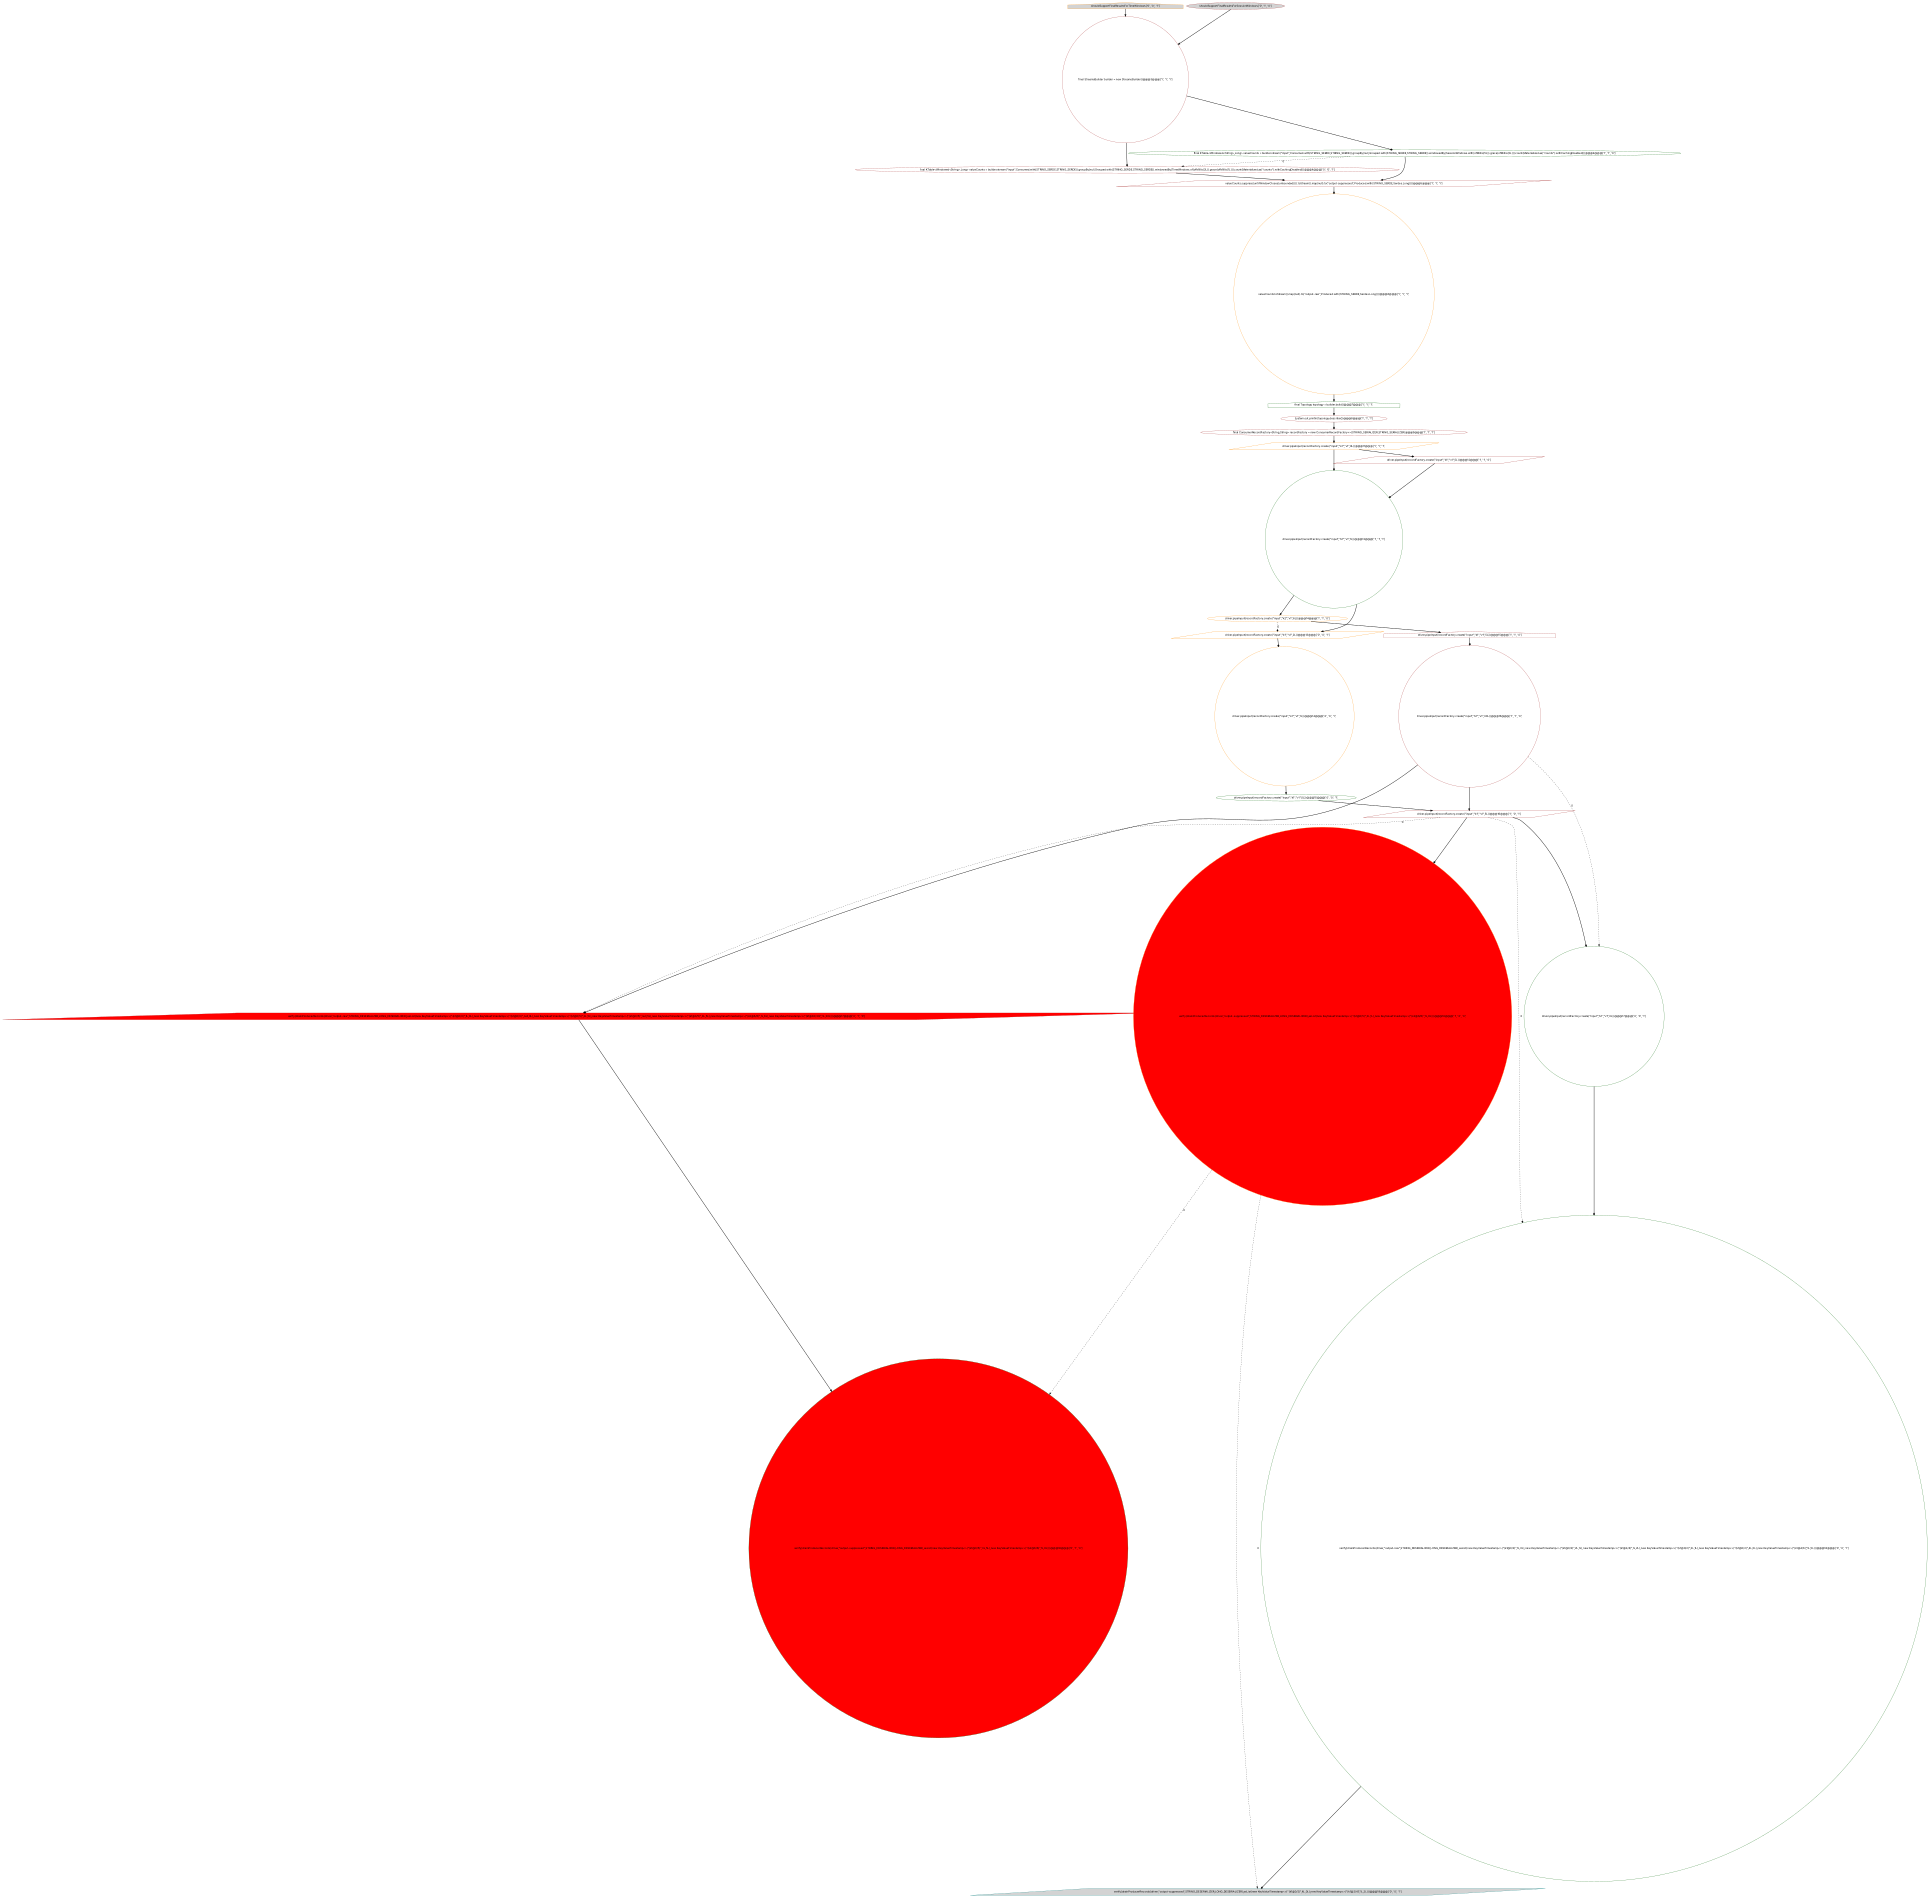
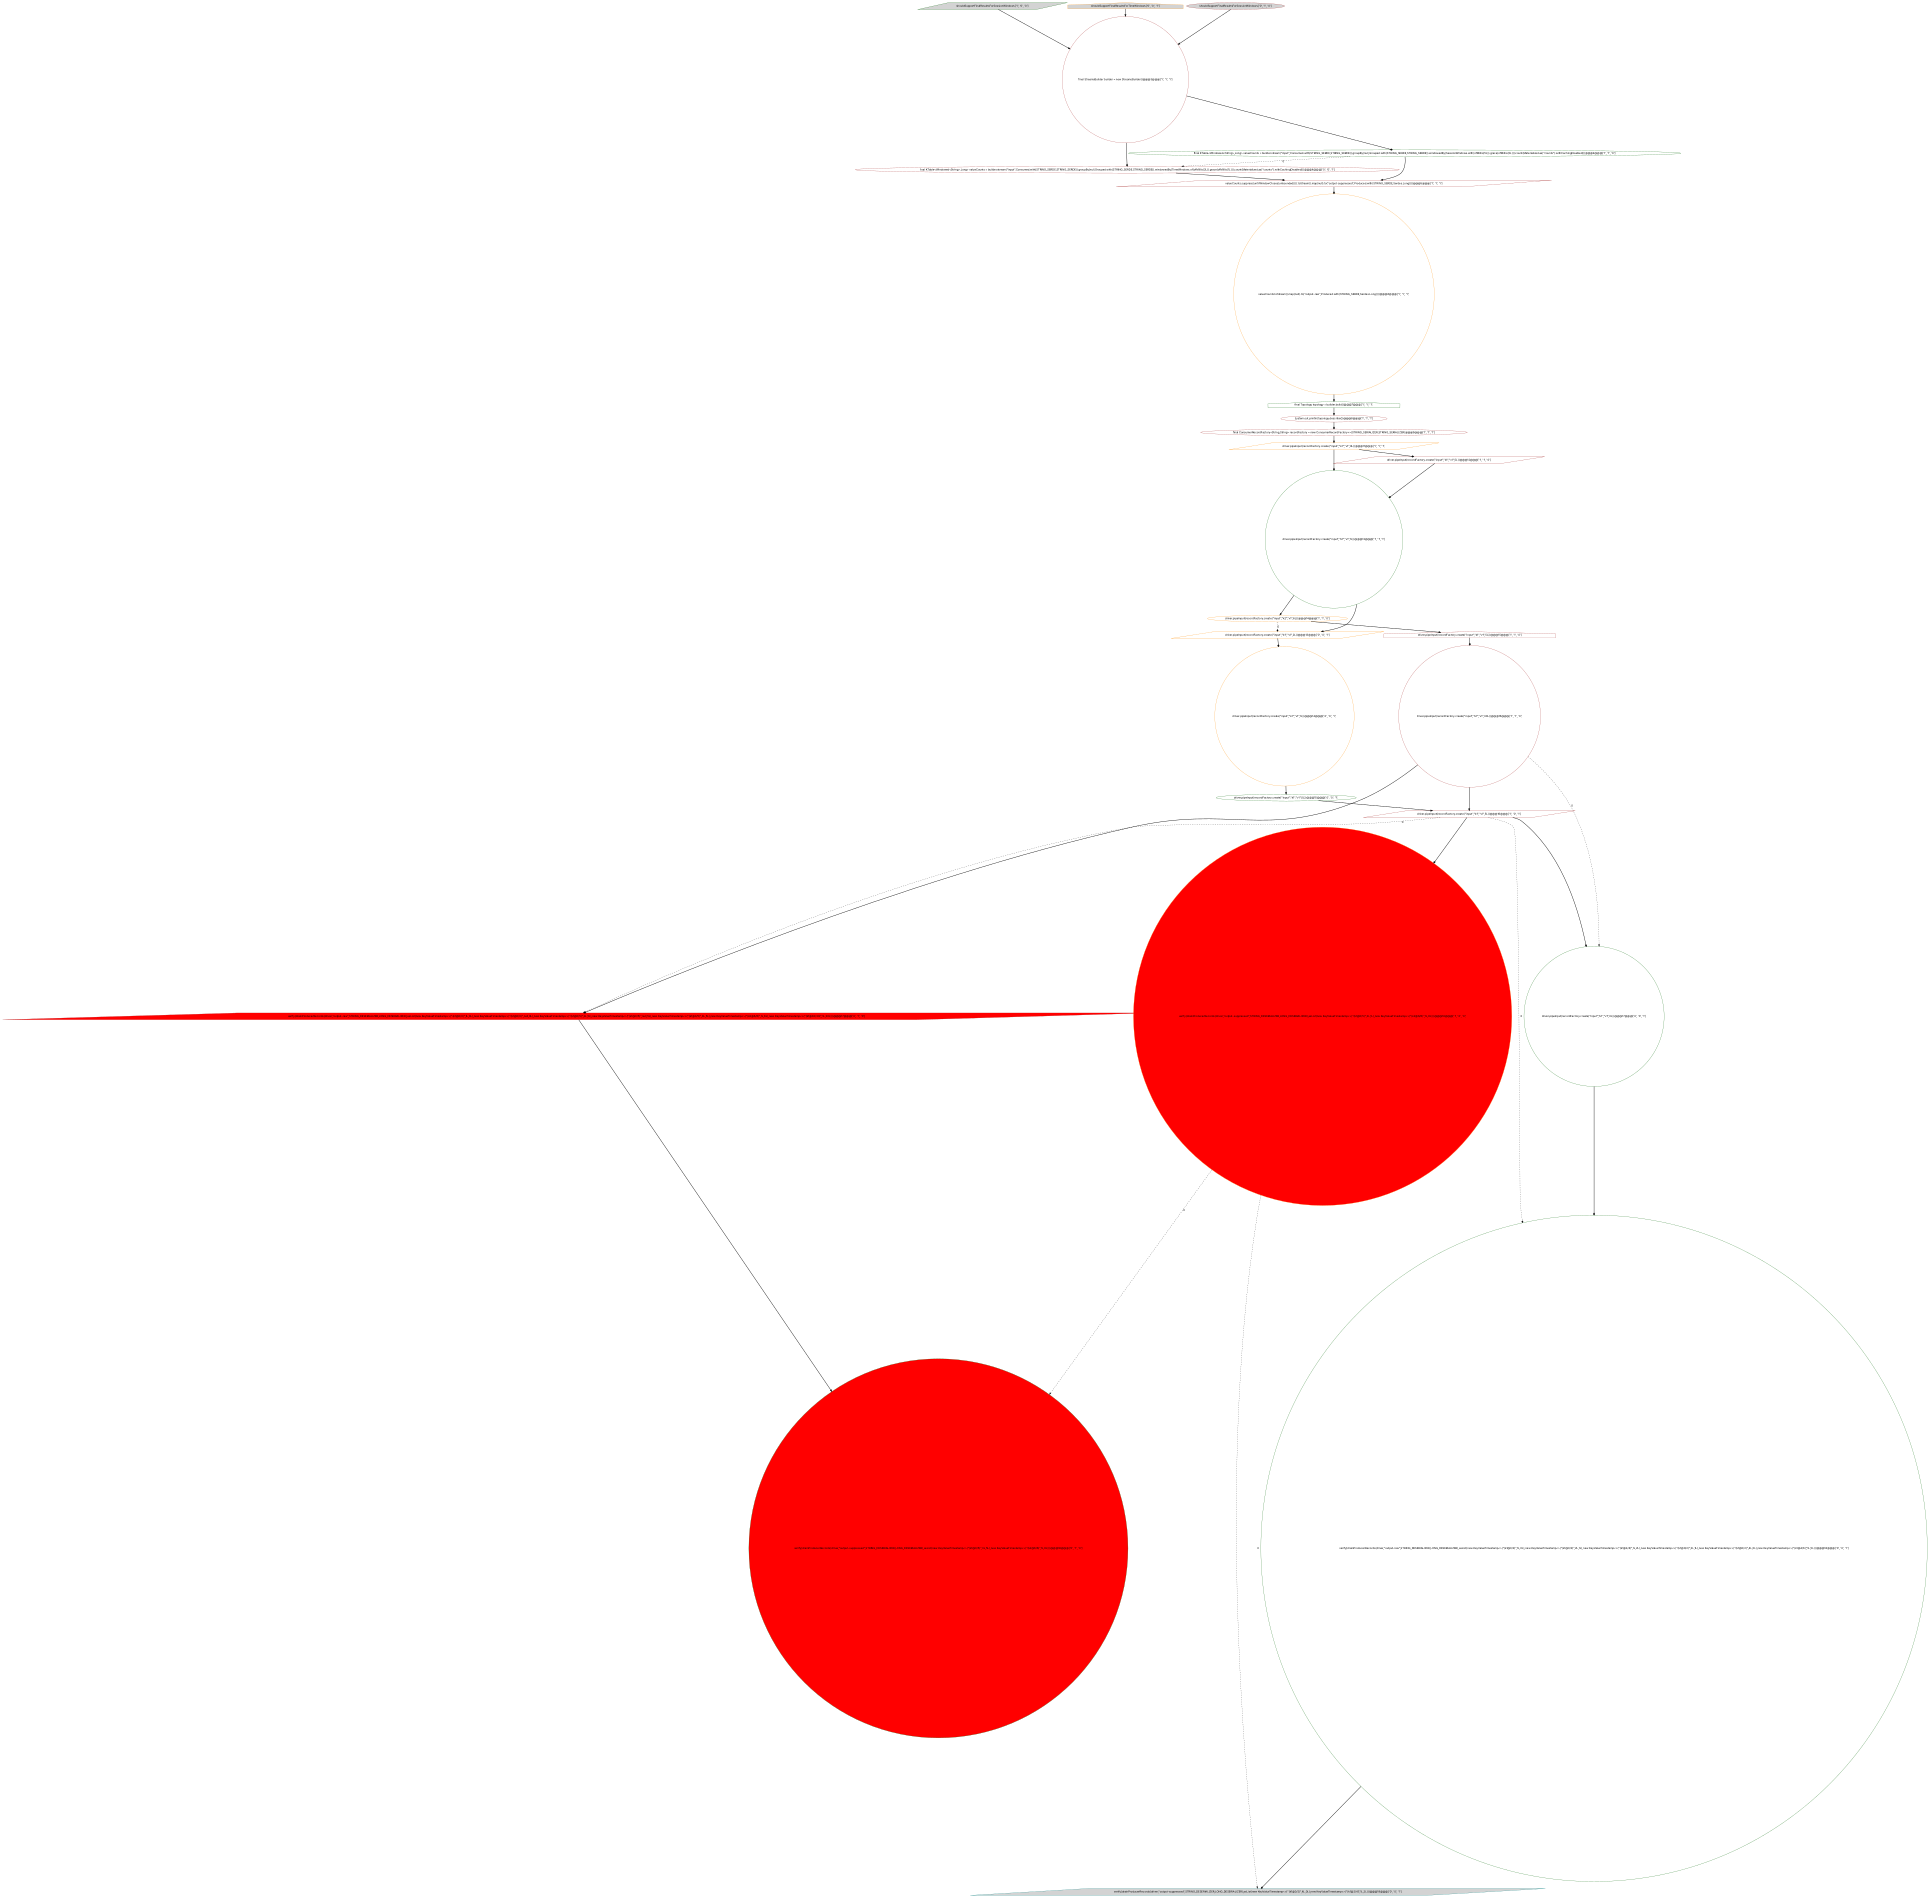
none -> (992, 6)
